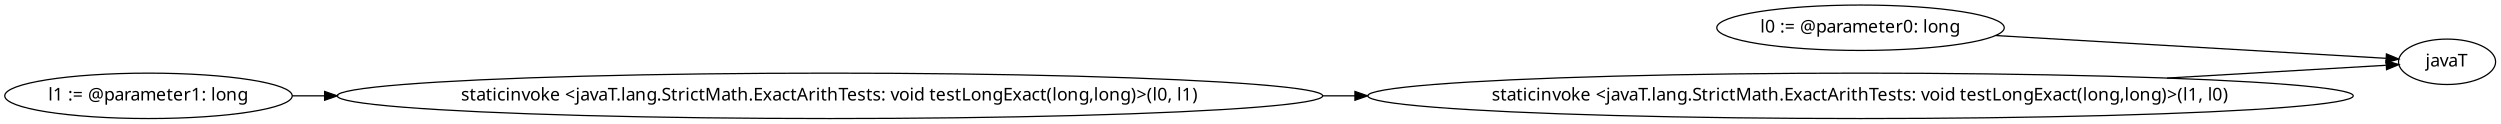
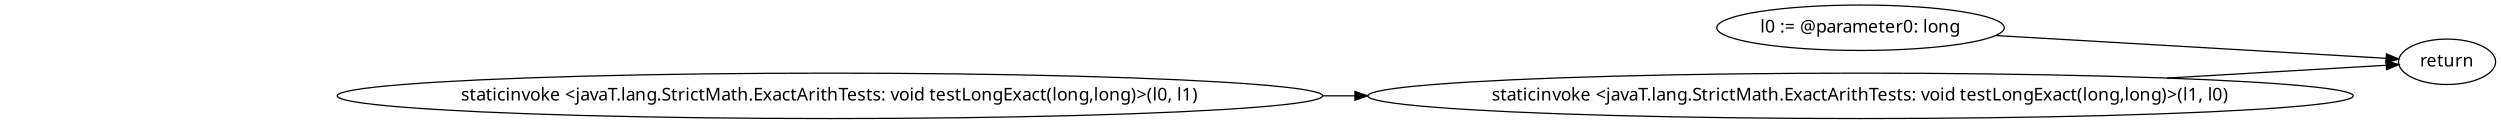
(2447, 62) -> (2447, 62)
(148, 96) -> none
